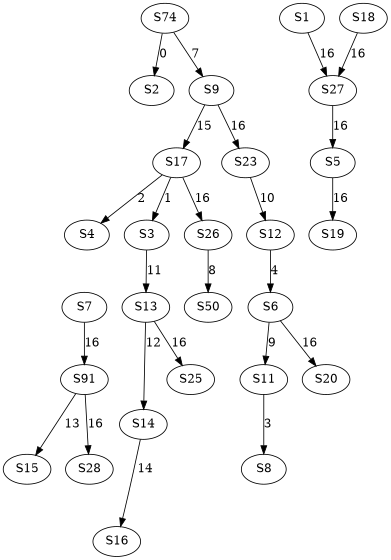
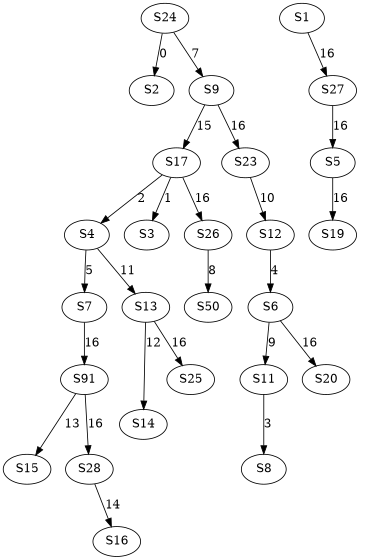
(165, 18) -> (165, 18)
(363, 18) -> none
none -> (85, 267)
(146, 267) -> (114, 268)
(132, 479) -> (102, 502)
